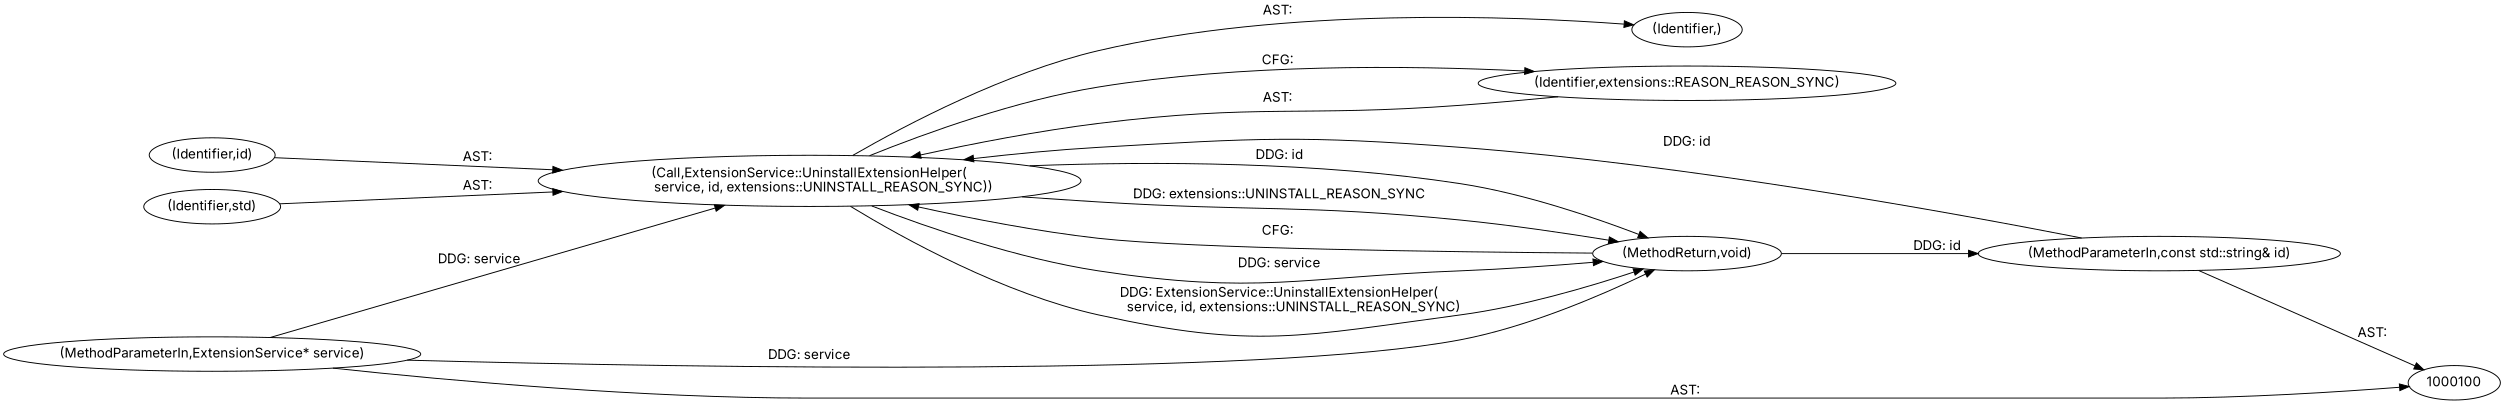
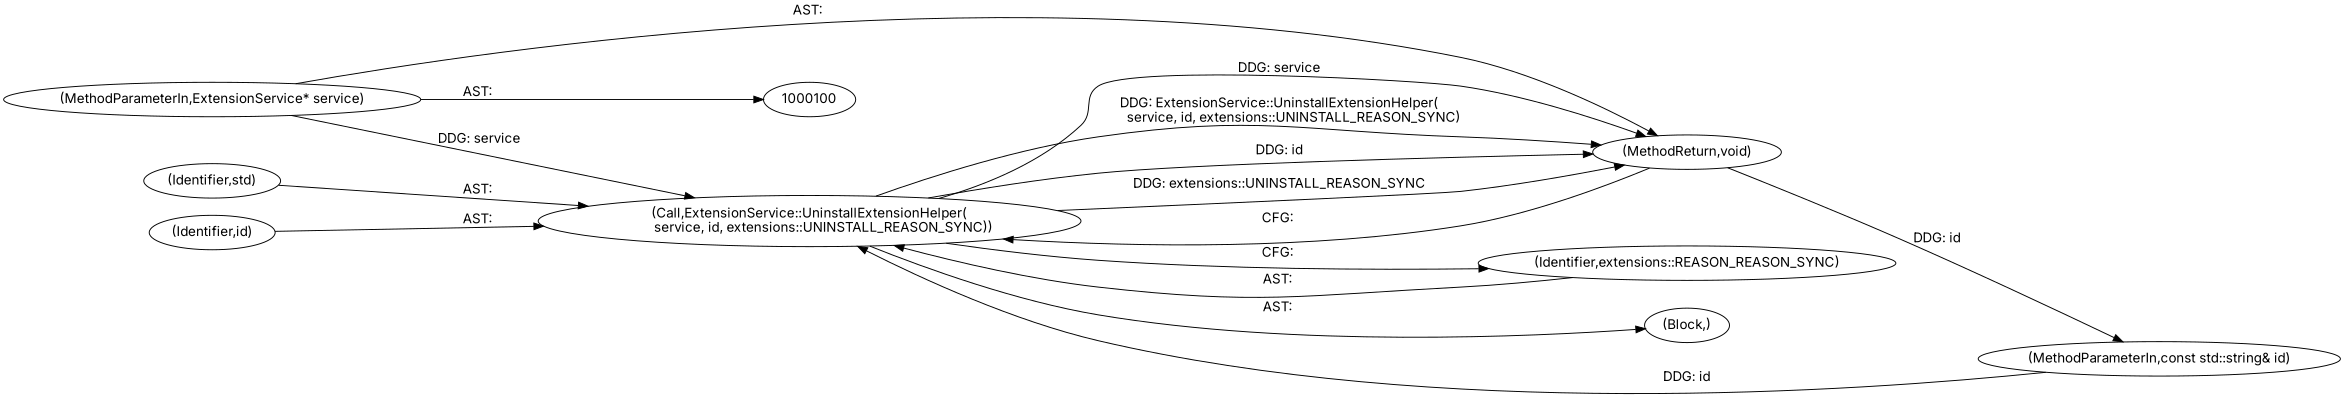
(1687, 30) -> (1687, 325)
(2307, 318) -> none
(810, 356) -> (810, 11)
